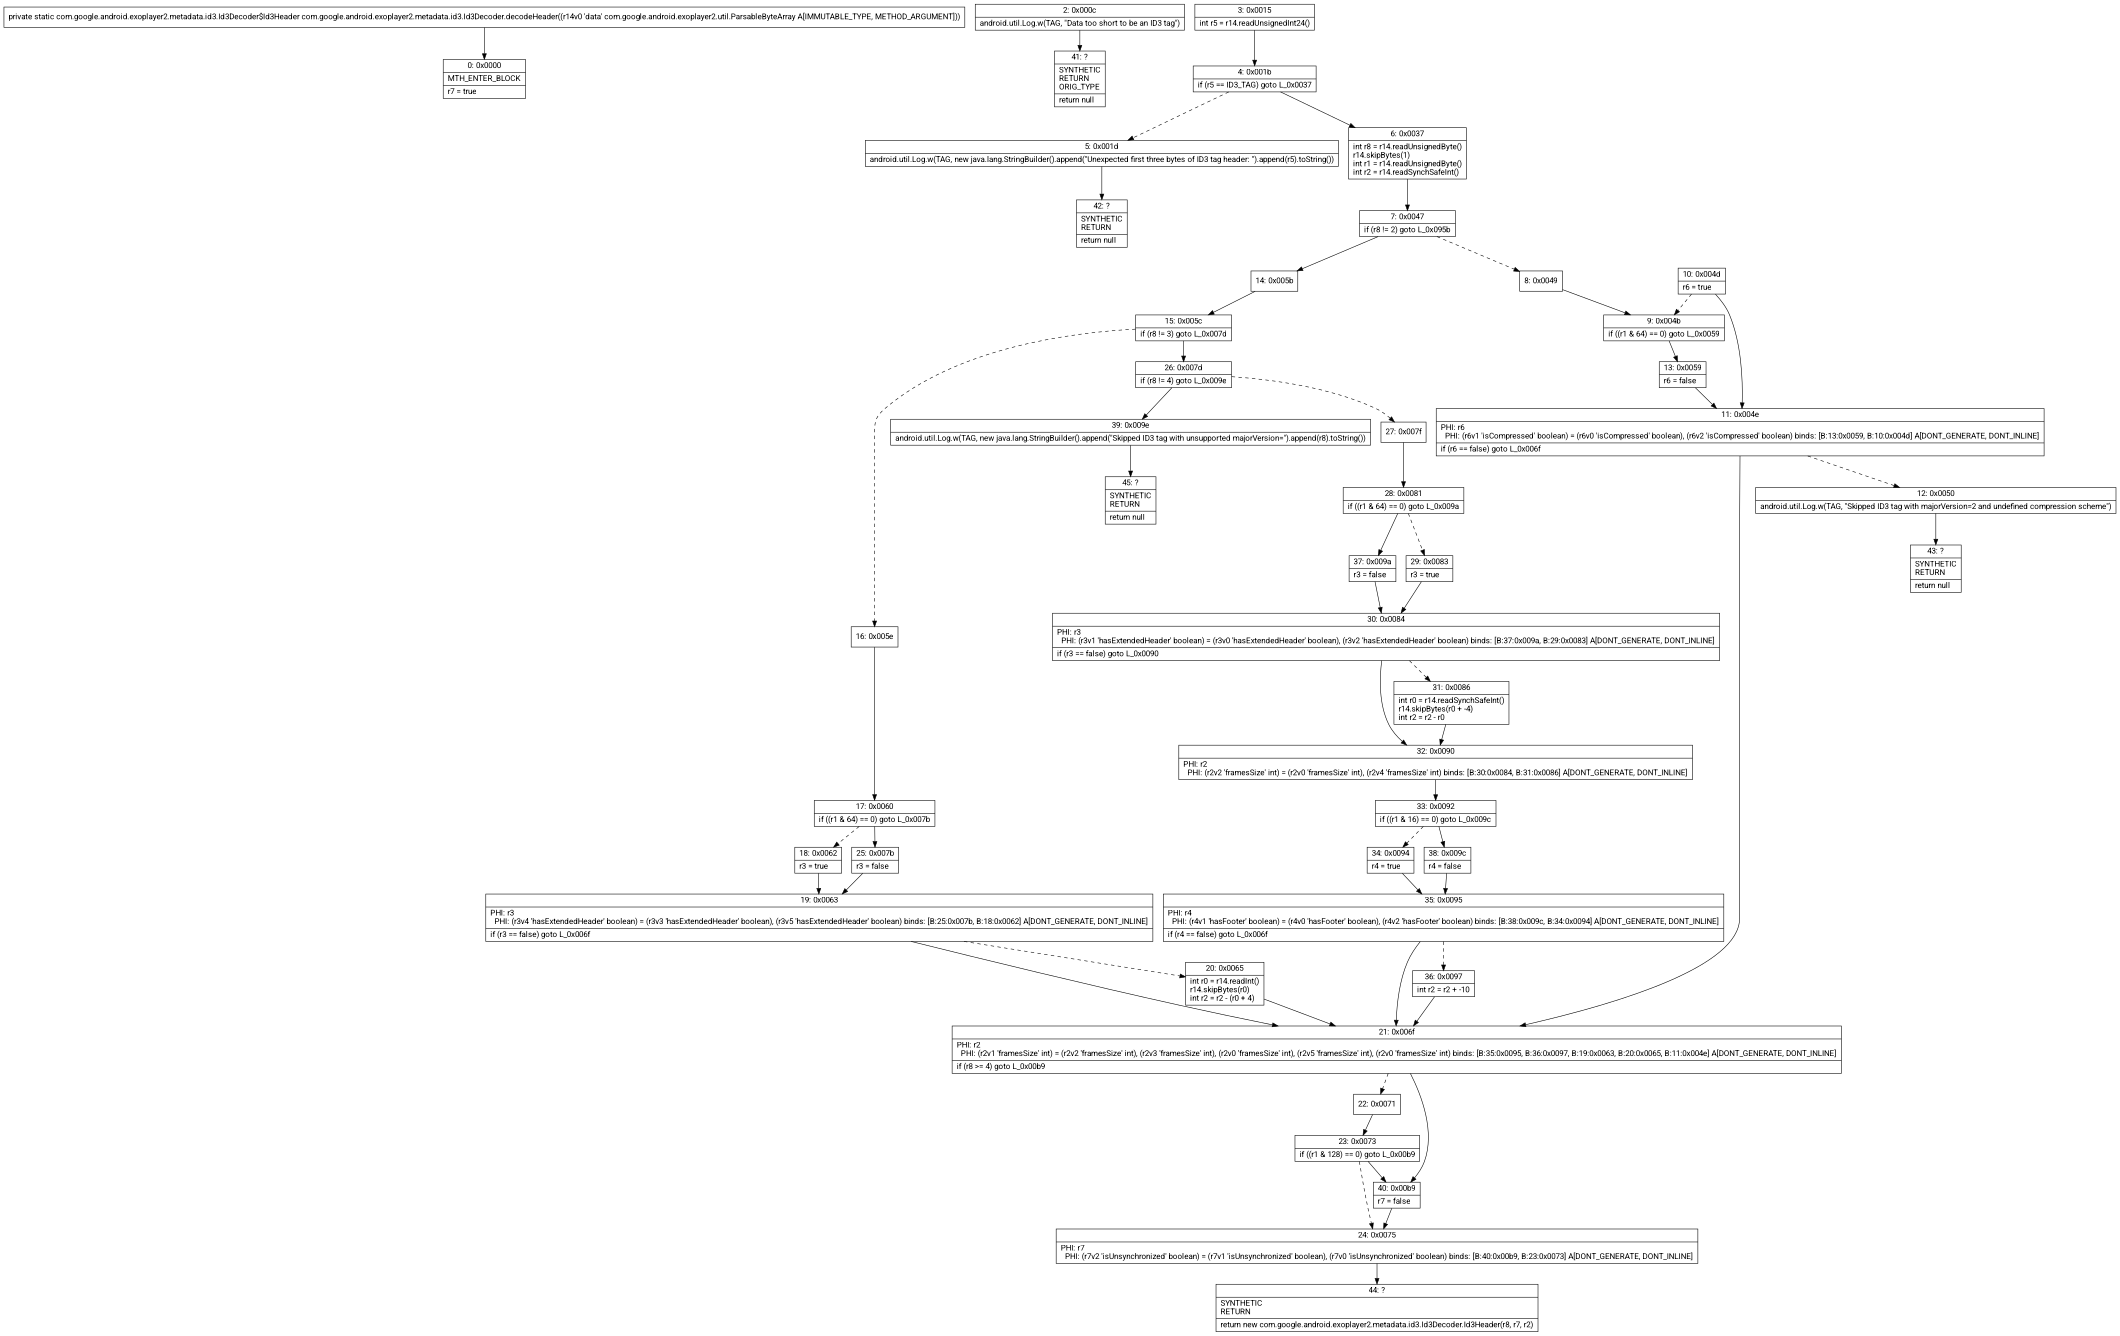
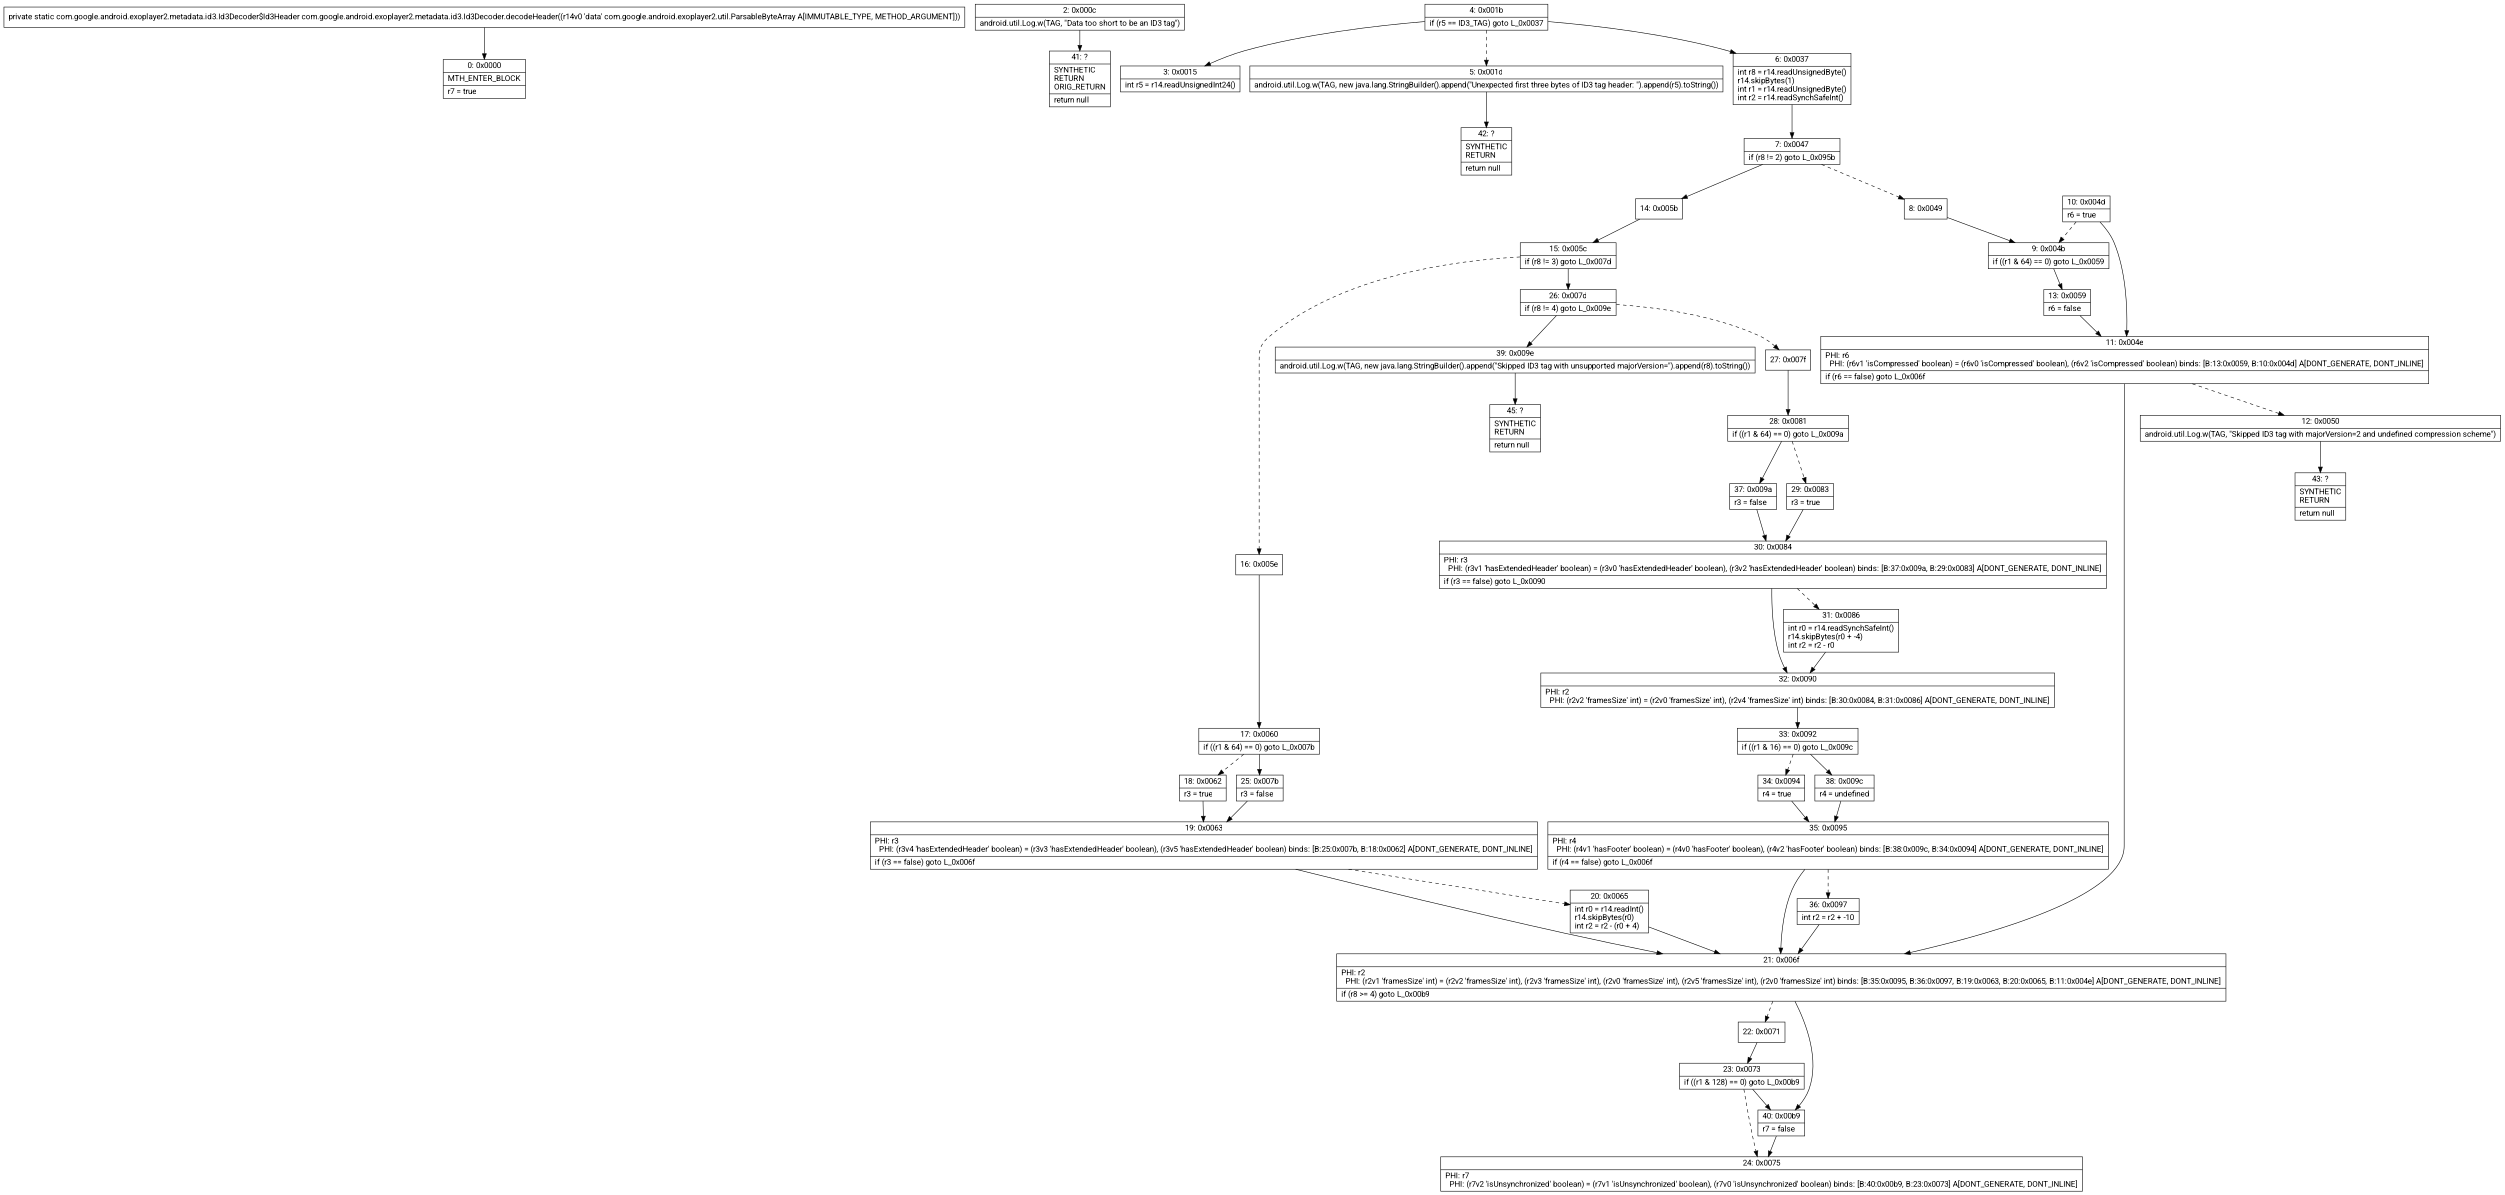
(1255, 45) -> (1316, 35)
(1080, 87) -> (1080, 87)
(1445, 866) -> (1844, 794)
(1377, 1308) -> none
